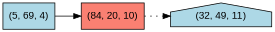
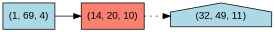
(29, 16) -> (29, 16)
(113, 16) -> (113, 16)
